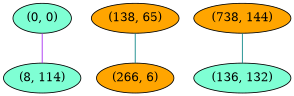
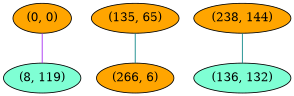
(42, 18) -> (42, 18)
(135, 18) -> (135, 18)
(242, 18) -> (242, 18)
(42, 78) -> (42, 78)
